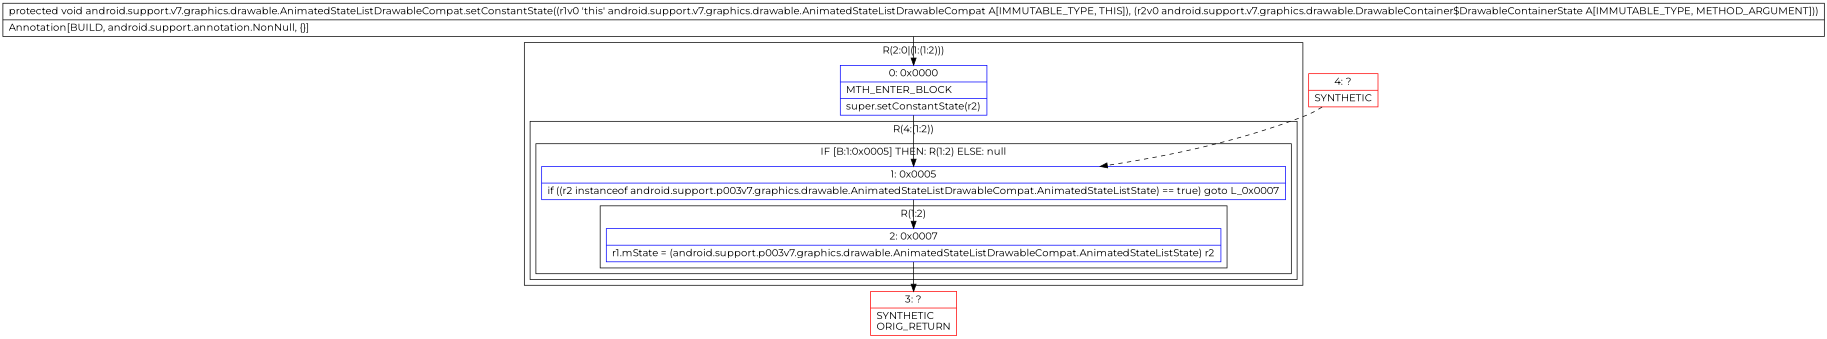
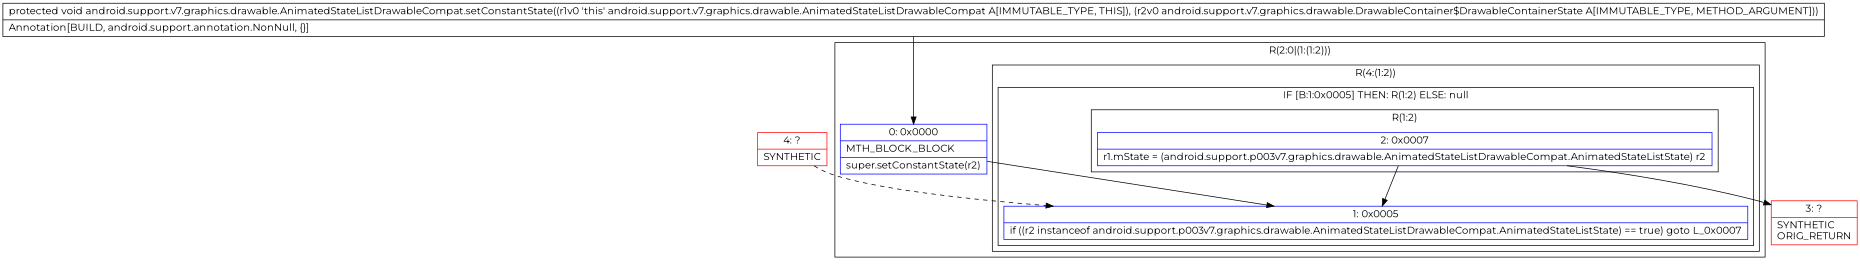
(899, 90) -> (901, 149)
(914, 210) -> (1392, 183)
